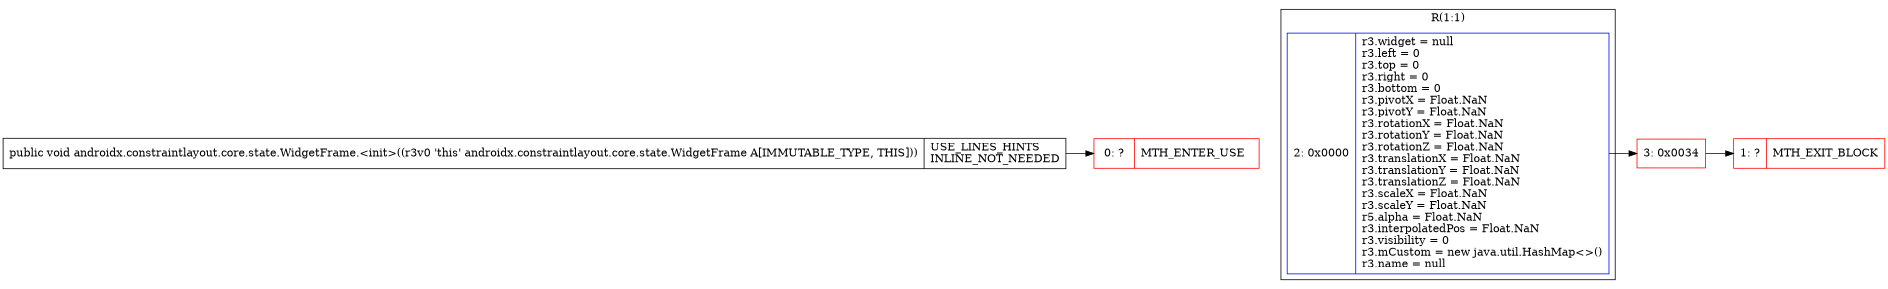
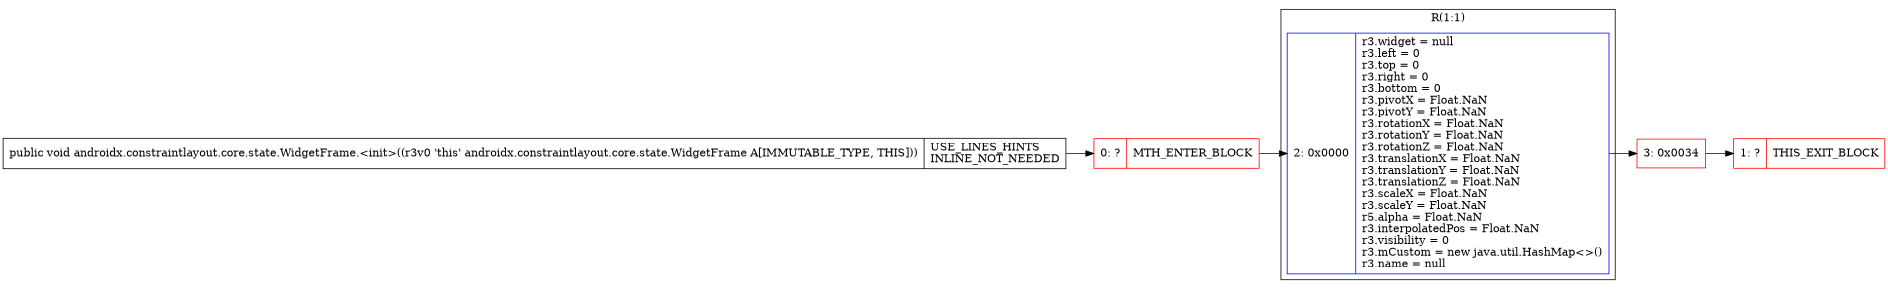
(1193, 153) -> (1193, 153)
none -> (1269, 153)
(1826, 153) -> (1826, 153)
